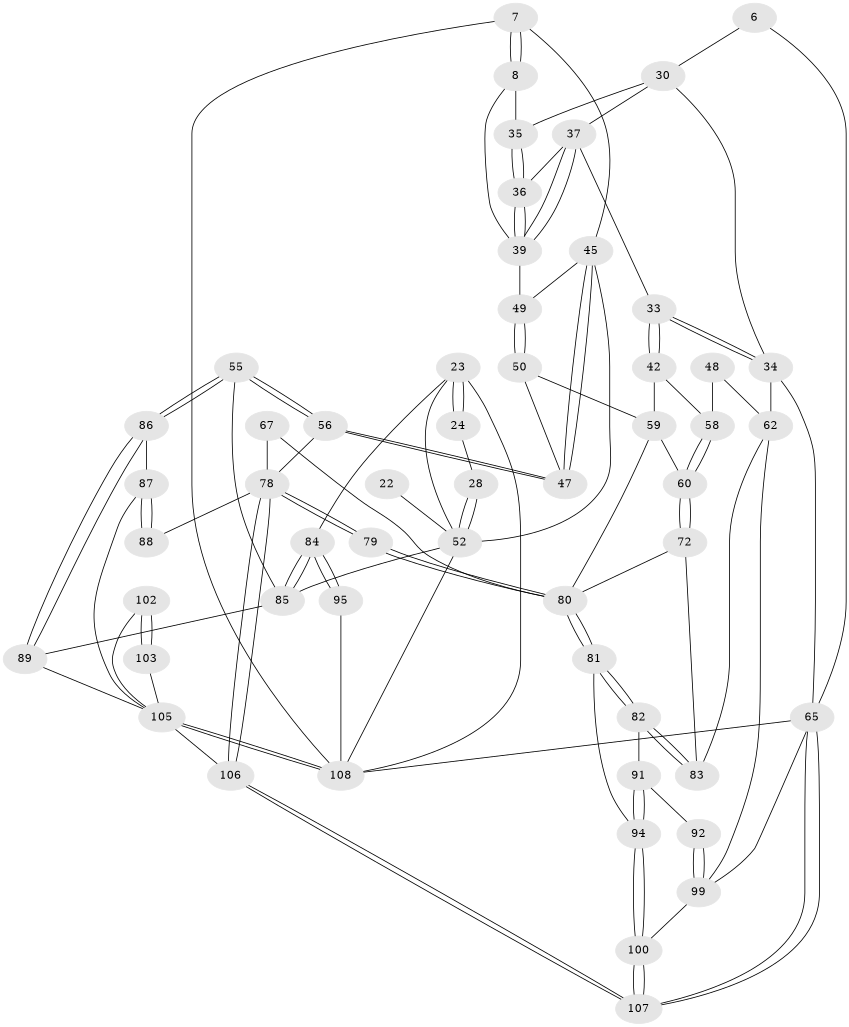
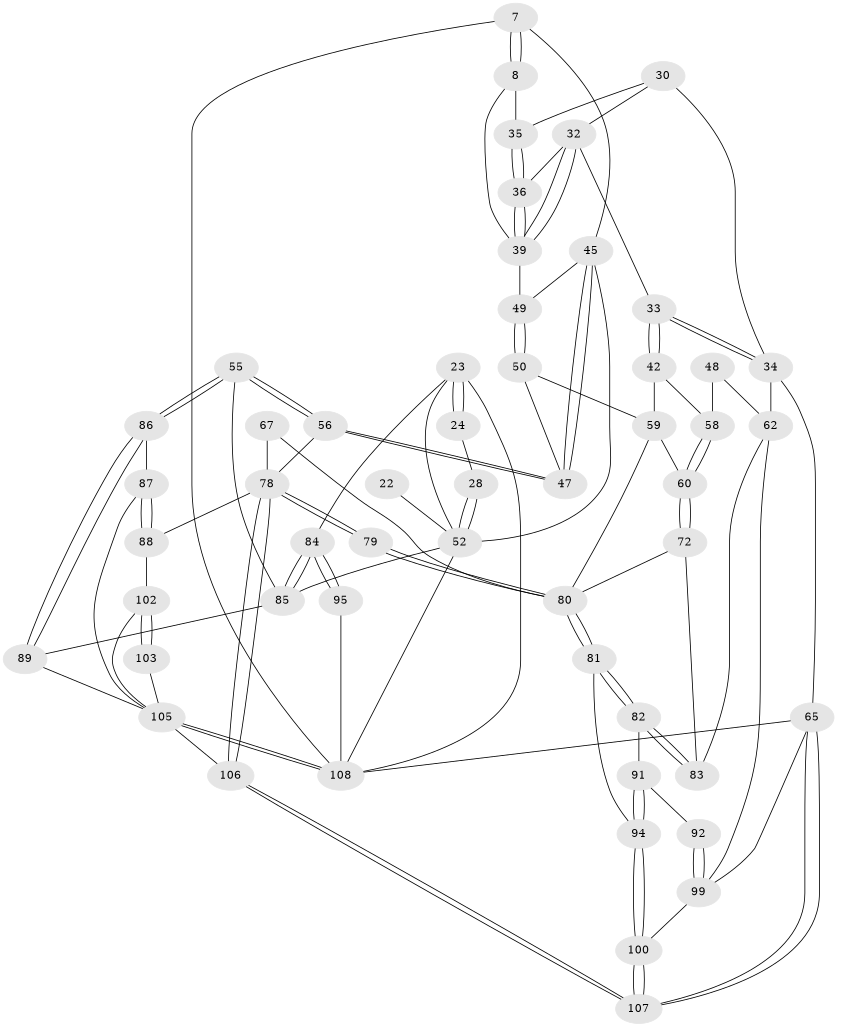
(755, 18) -> none
(574, 134) -> (574, 134)
none -> (147, 572)
